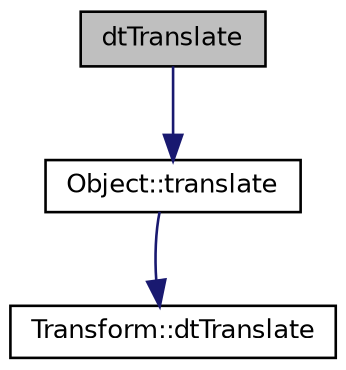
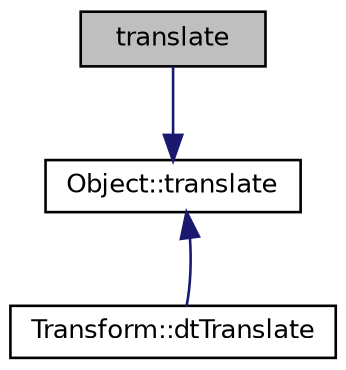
(173, 39) -> (173, 39)
(156, 246) -> (190, 272)
